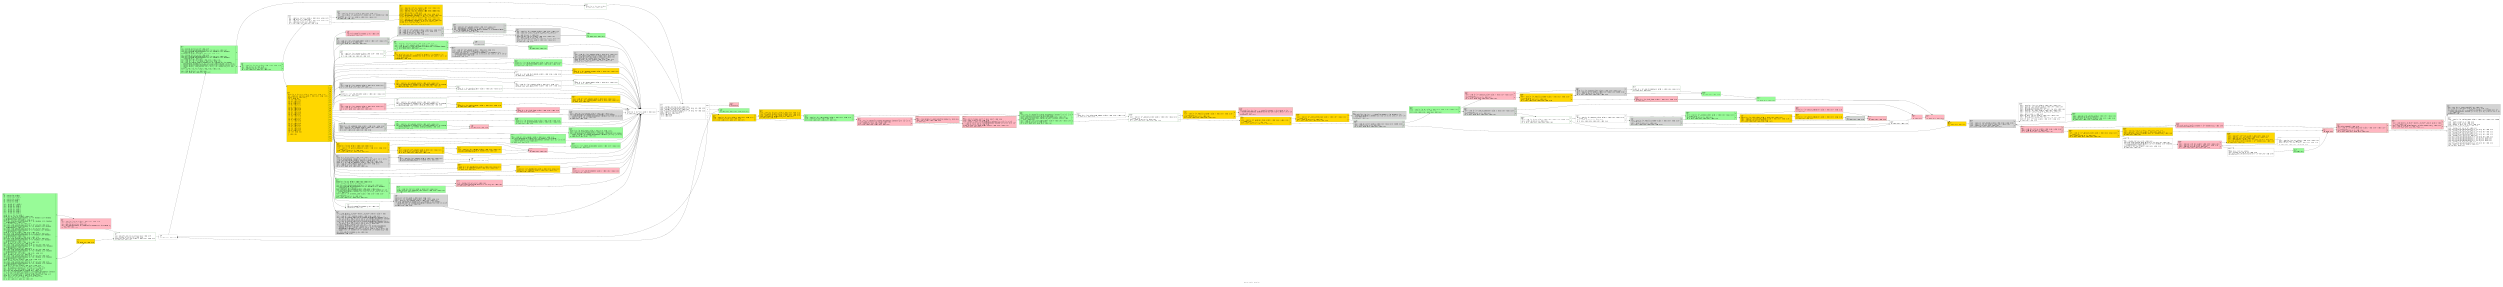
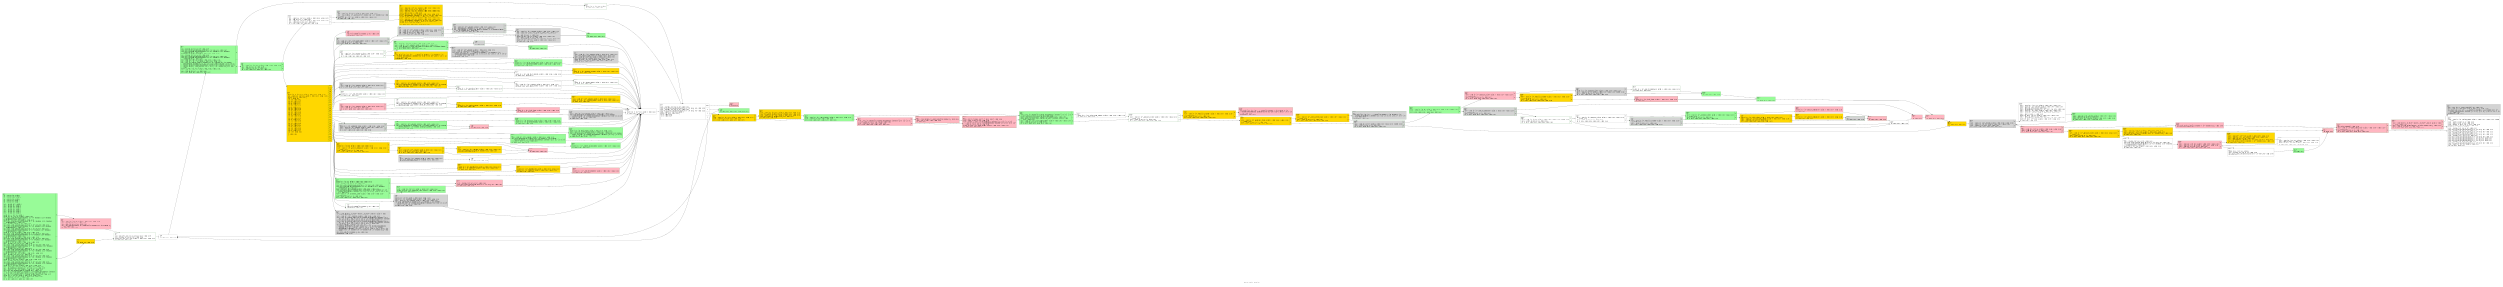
(363, 161) -> none
